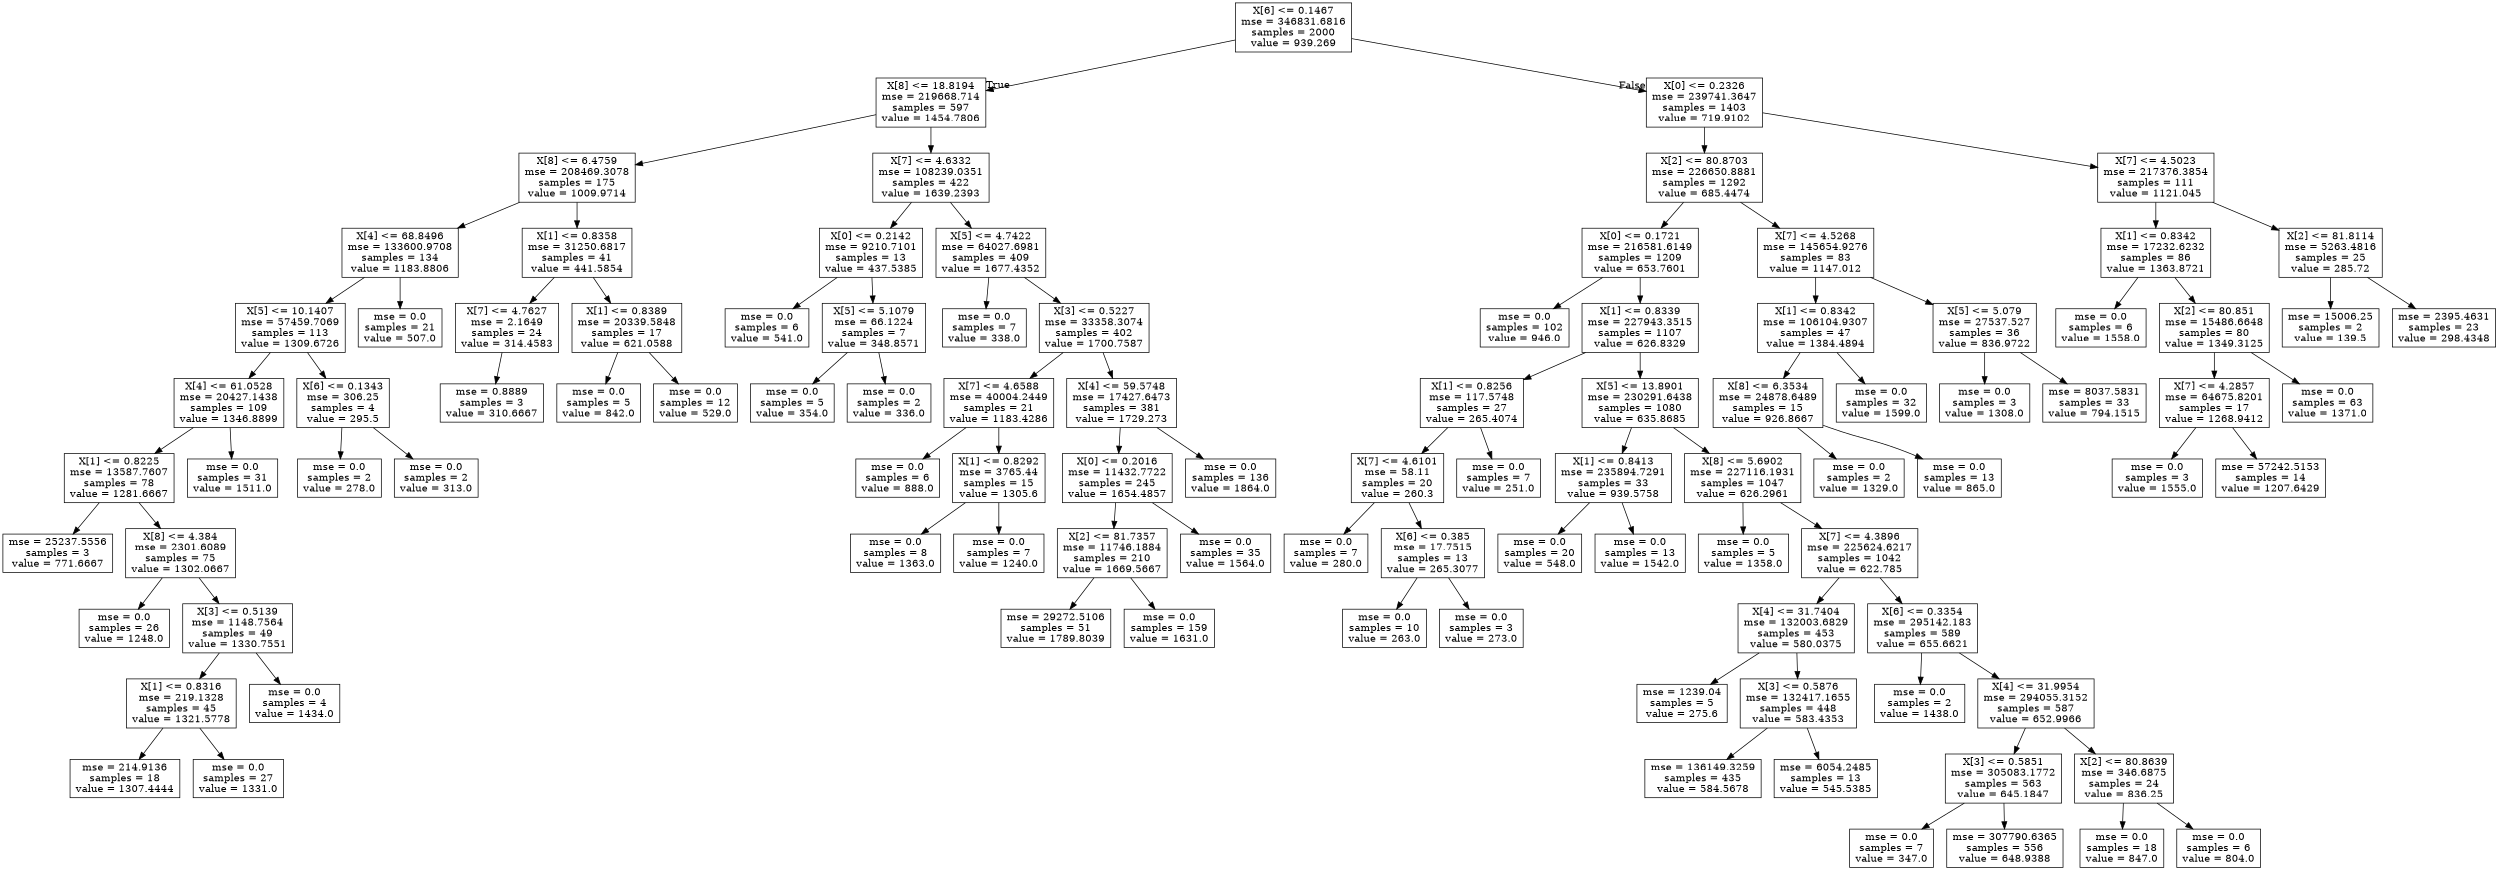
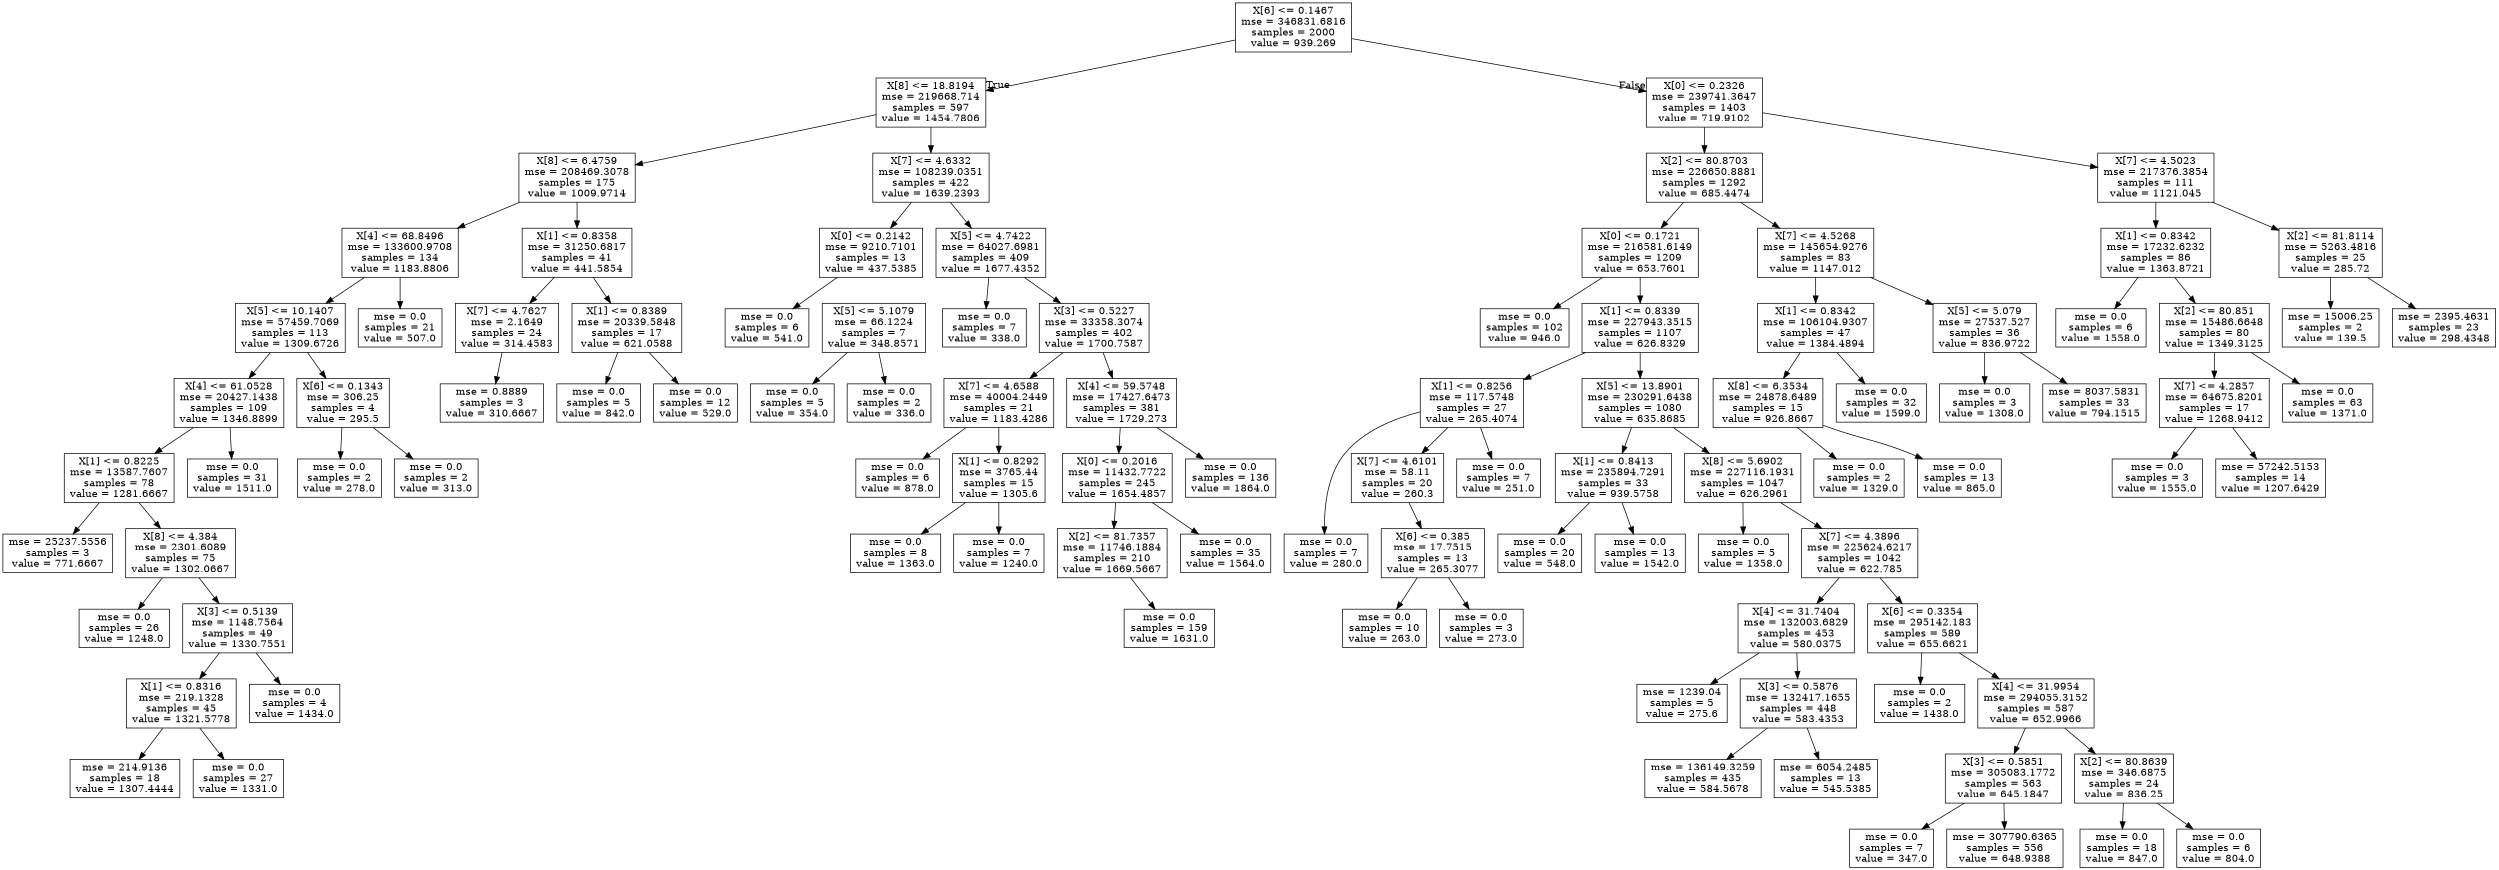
(872, 287) -> none
(898, 478) -> (898, 478)
(1362, 516) -> (1348, 450)
(1056, 628) -> none
